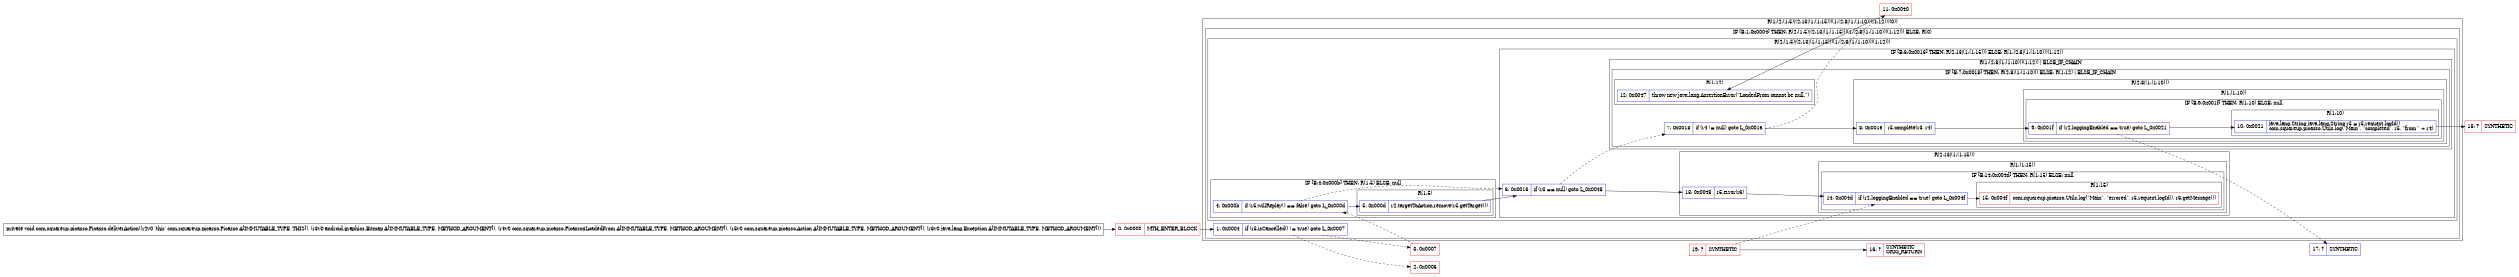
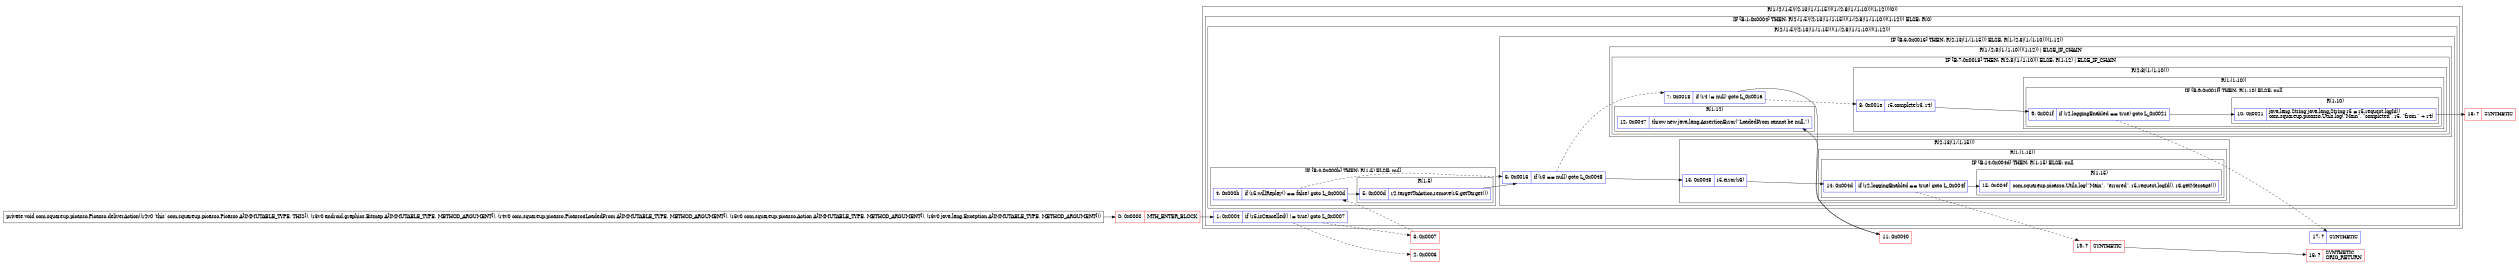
(1820, 76) -> (1817, 127)
(1809, 128) -> (1807, 102)
(2099, 198) -> (2099, 186)
(1803, 225) -> (1996, 216)
